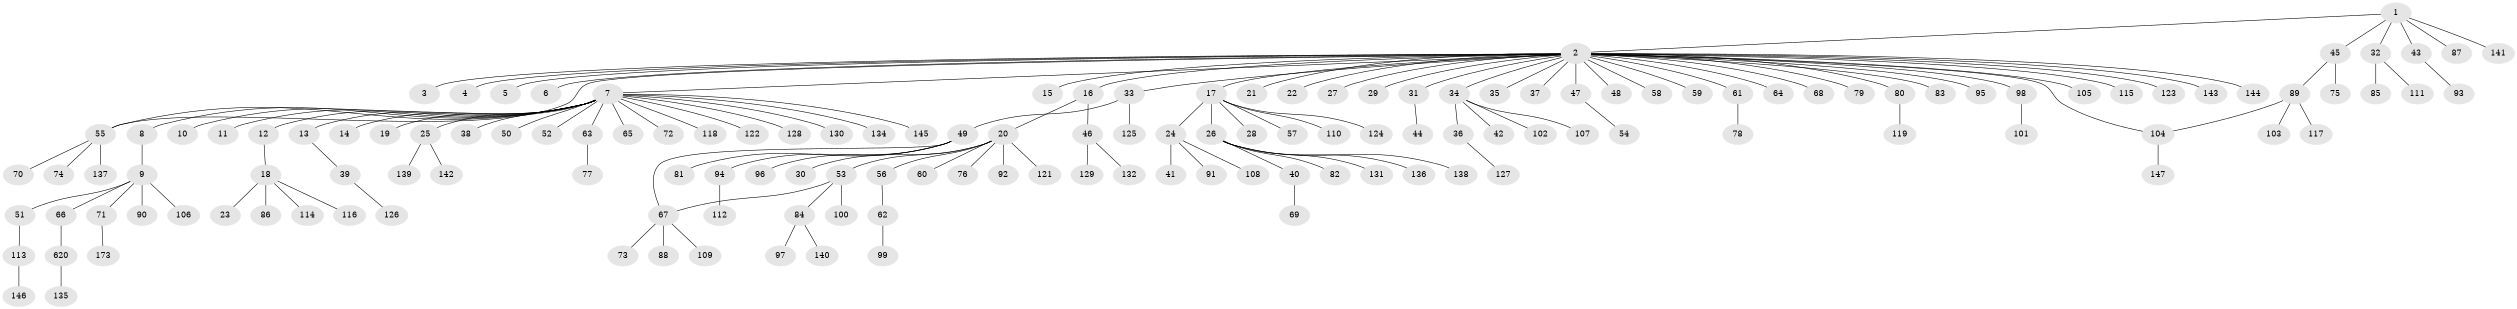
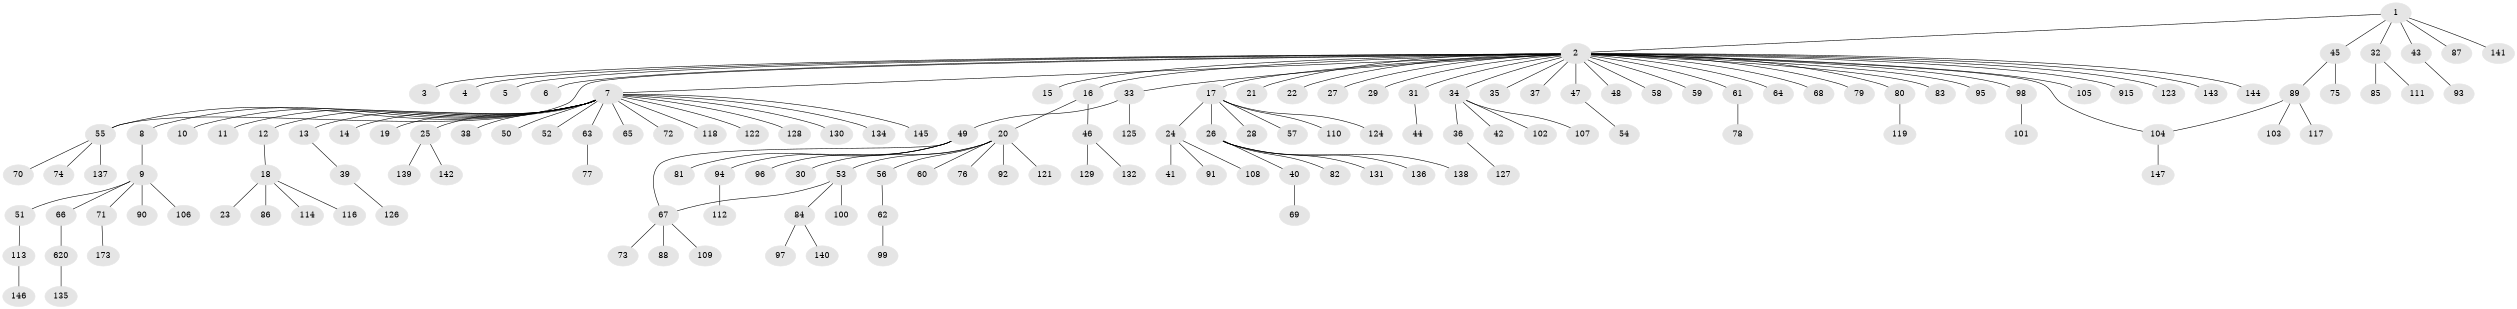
(2127, 94) -> (2127, 94)
